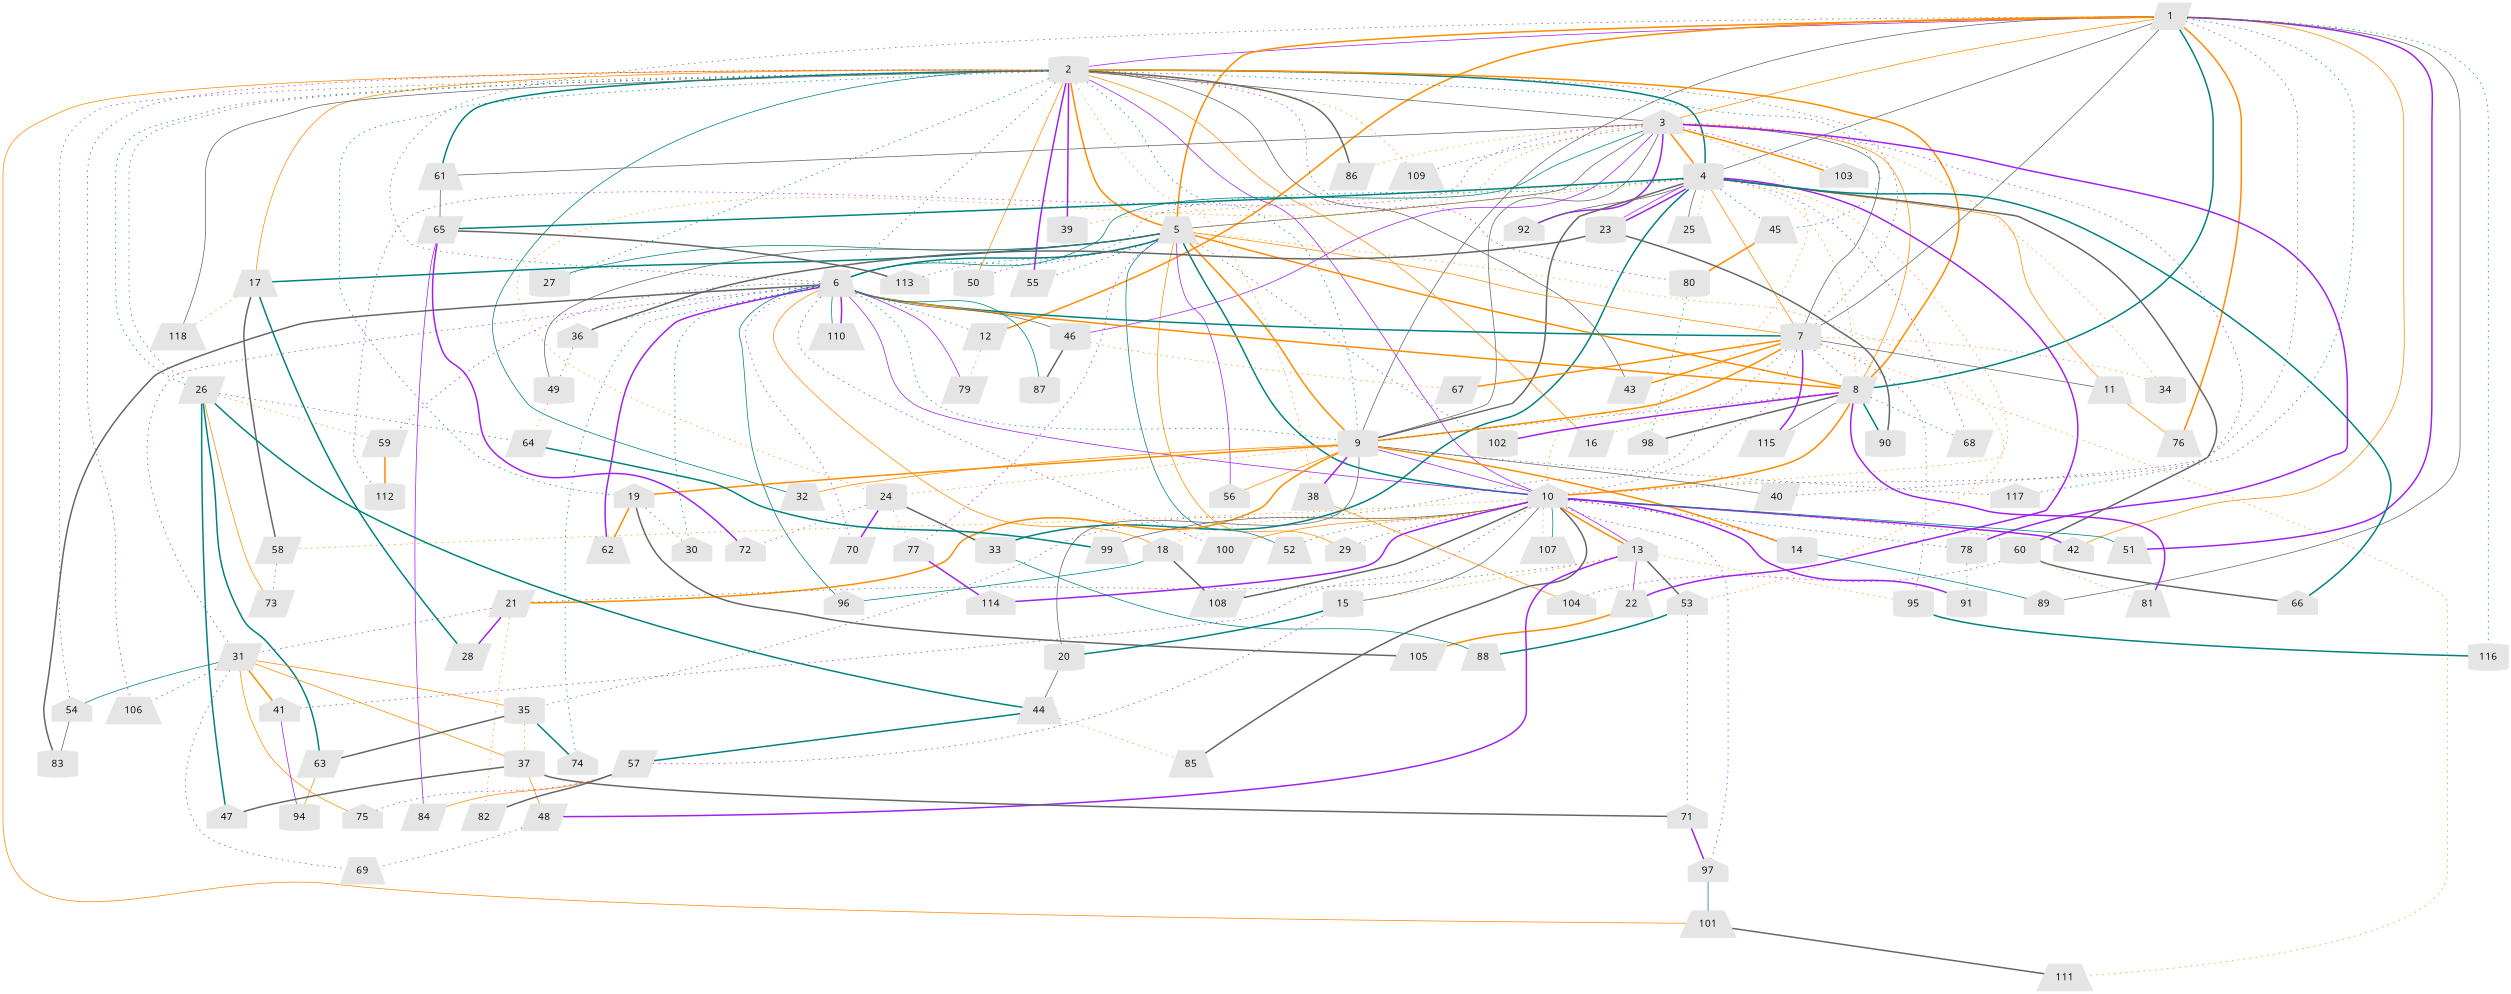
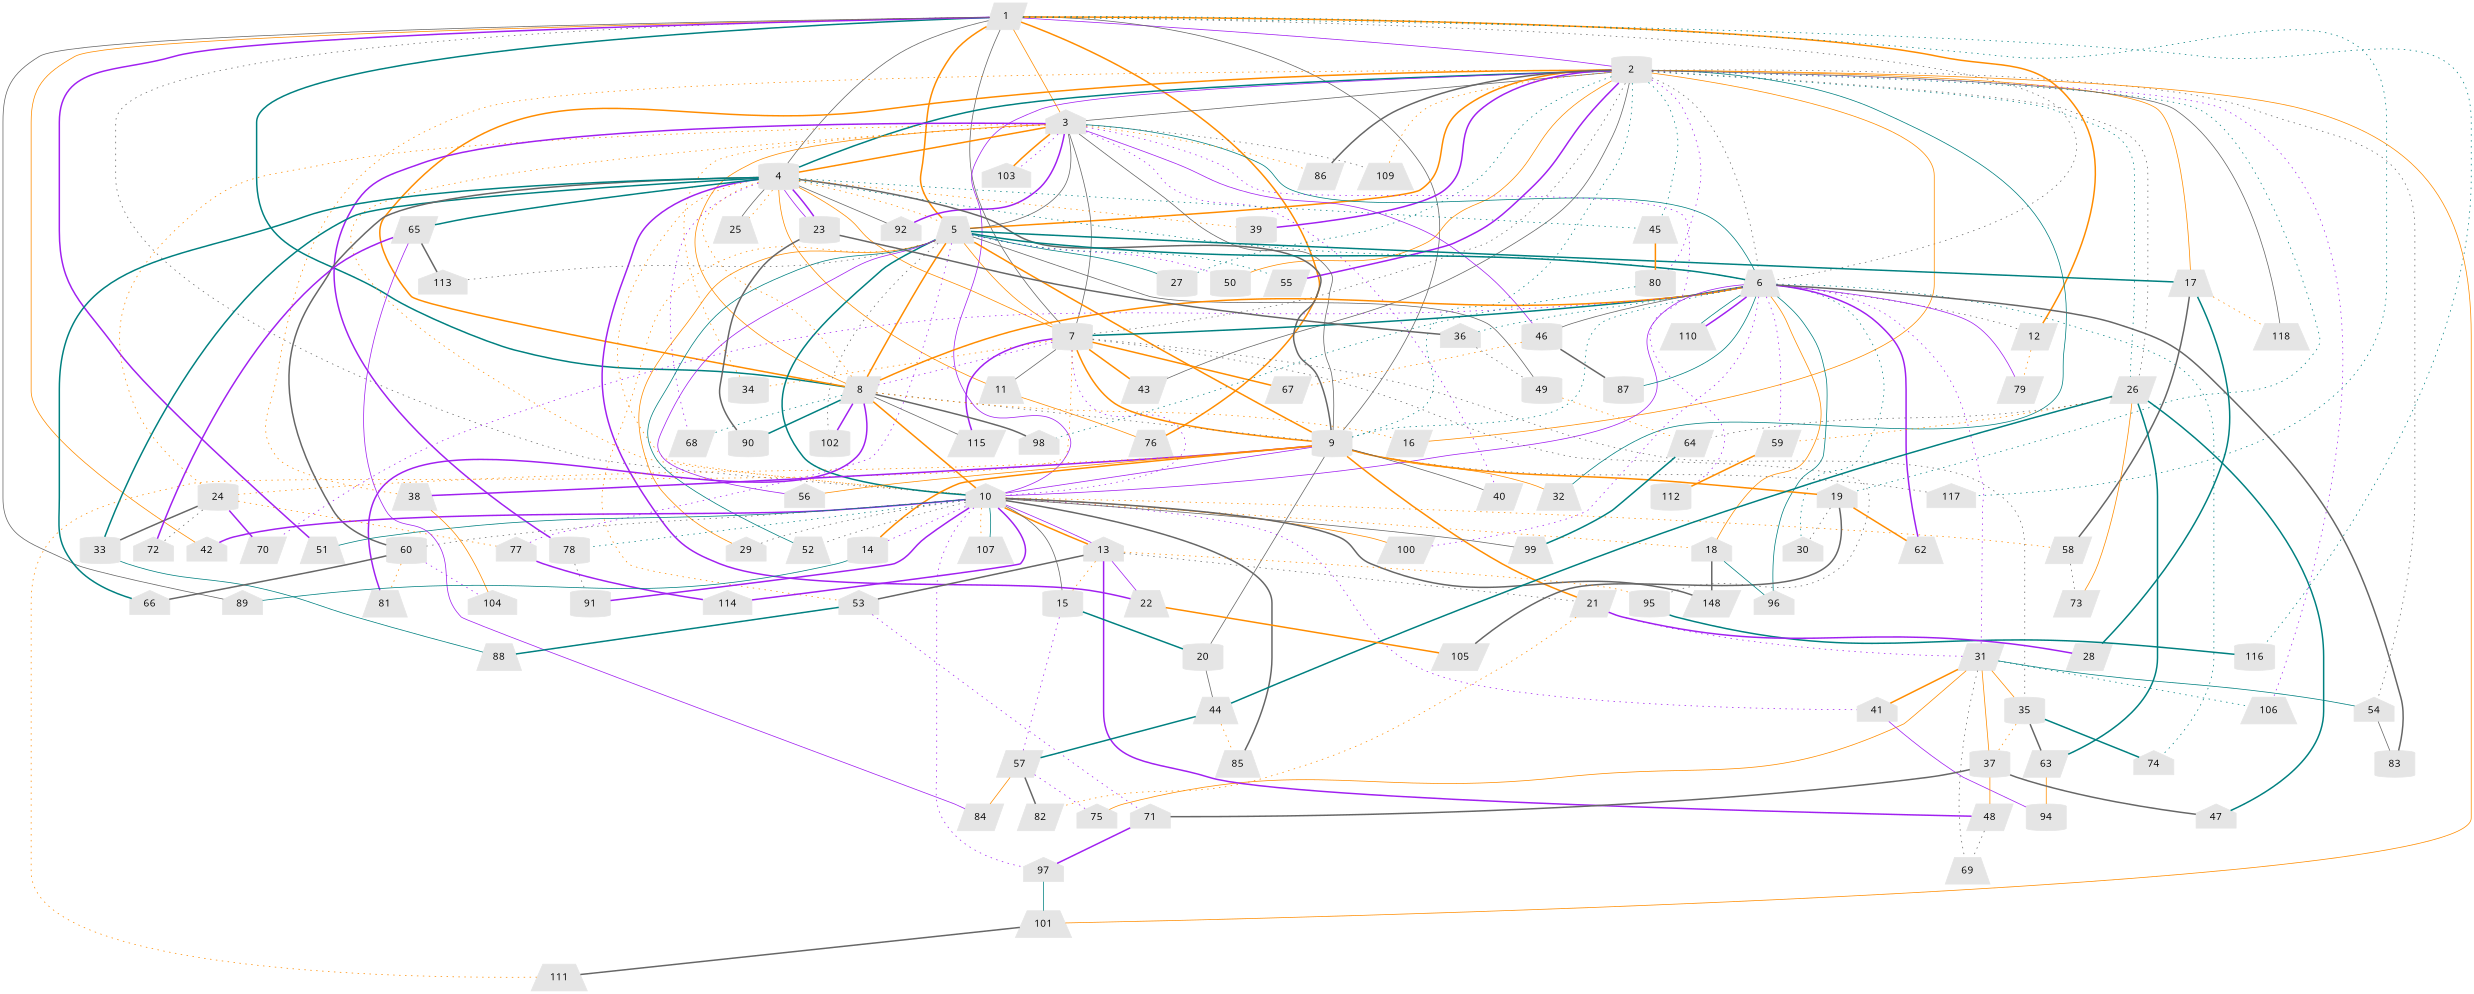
(441, 177) -> none
(1218, 604) -> (1712, 604)
